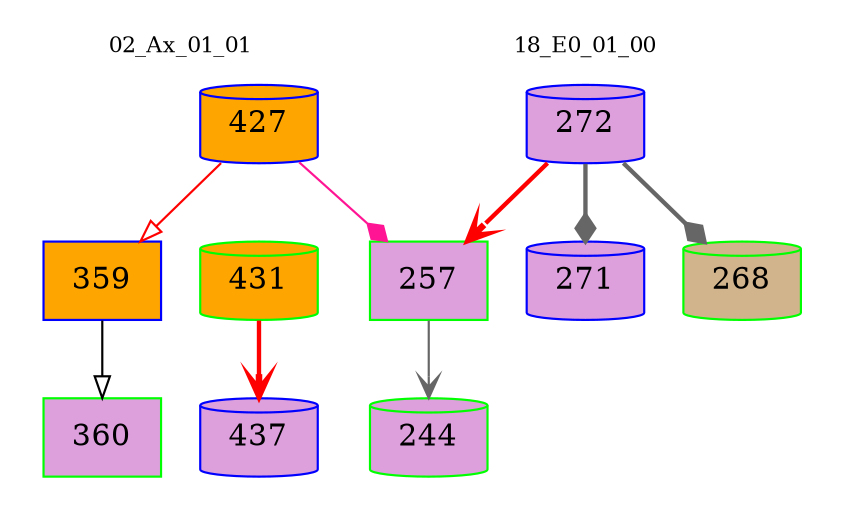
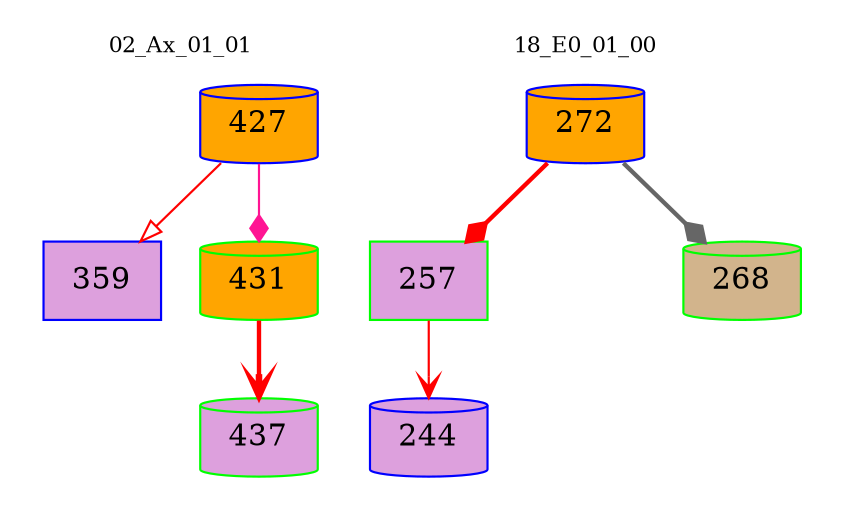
(585, 124) -> (585, 124)
(321, 182) -> (259, 190)
(517, 193) -> (517, 193)
(102, 281) -> (102, 281)
(585, 281) -> none
(429, 348) -> (429, 348)
(102, 437) -> none
(259, 437) -> (259, 437)
(429, 437) -> (429, 437)
